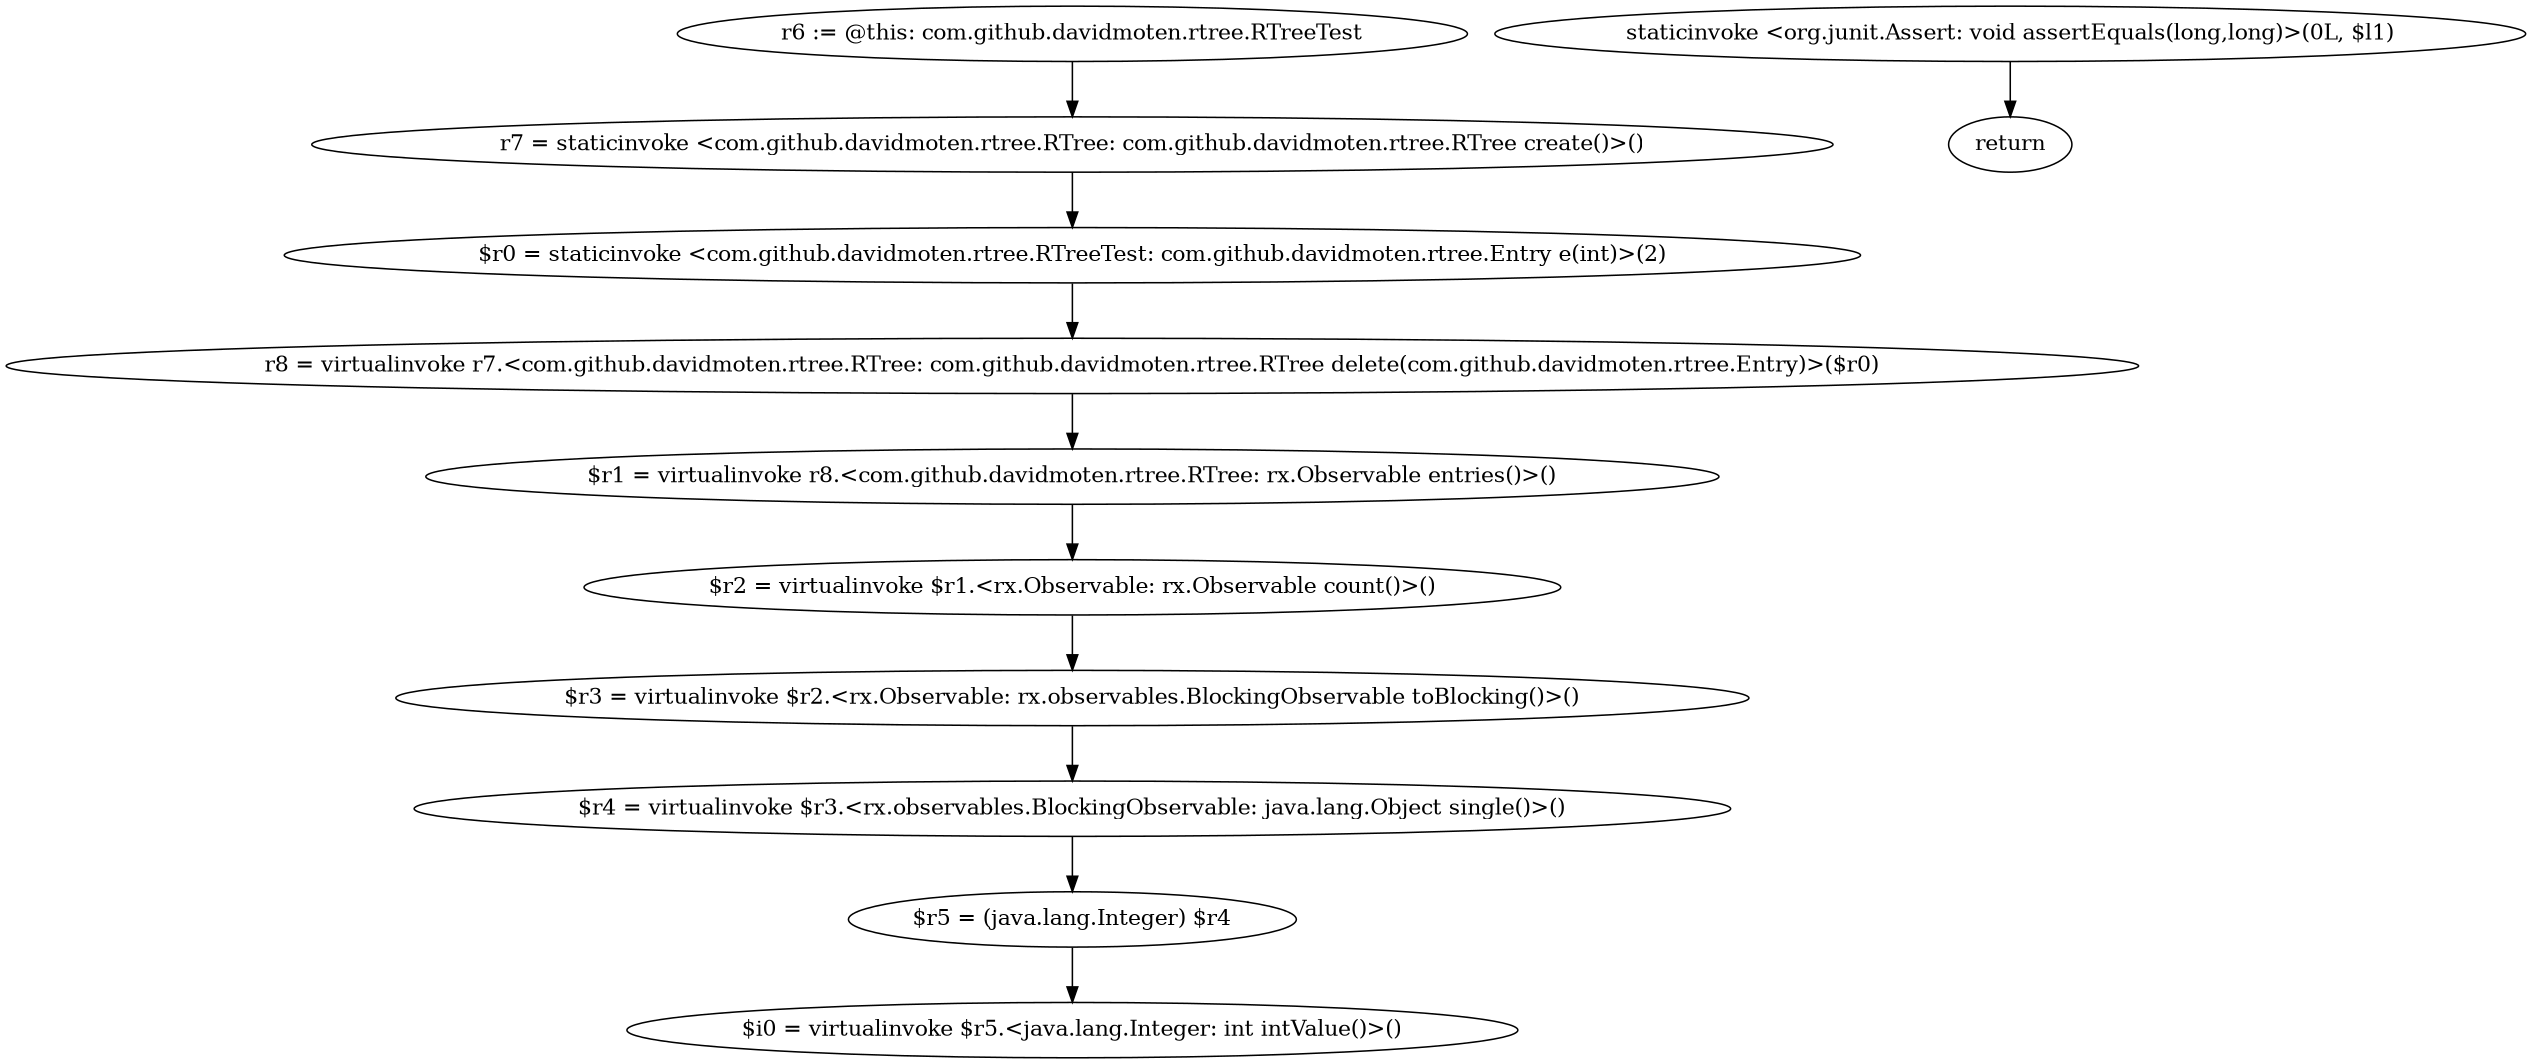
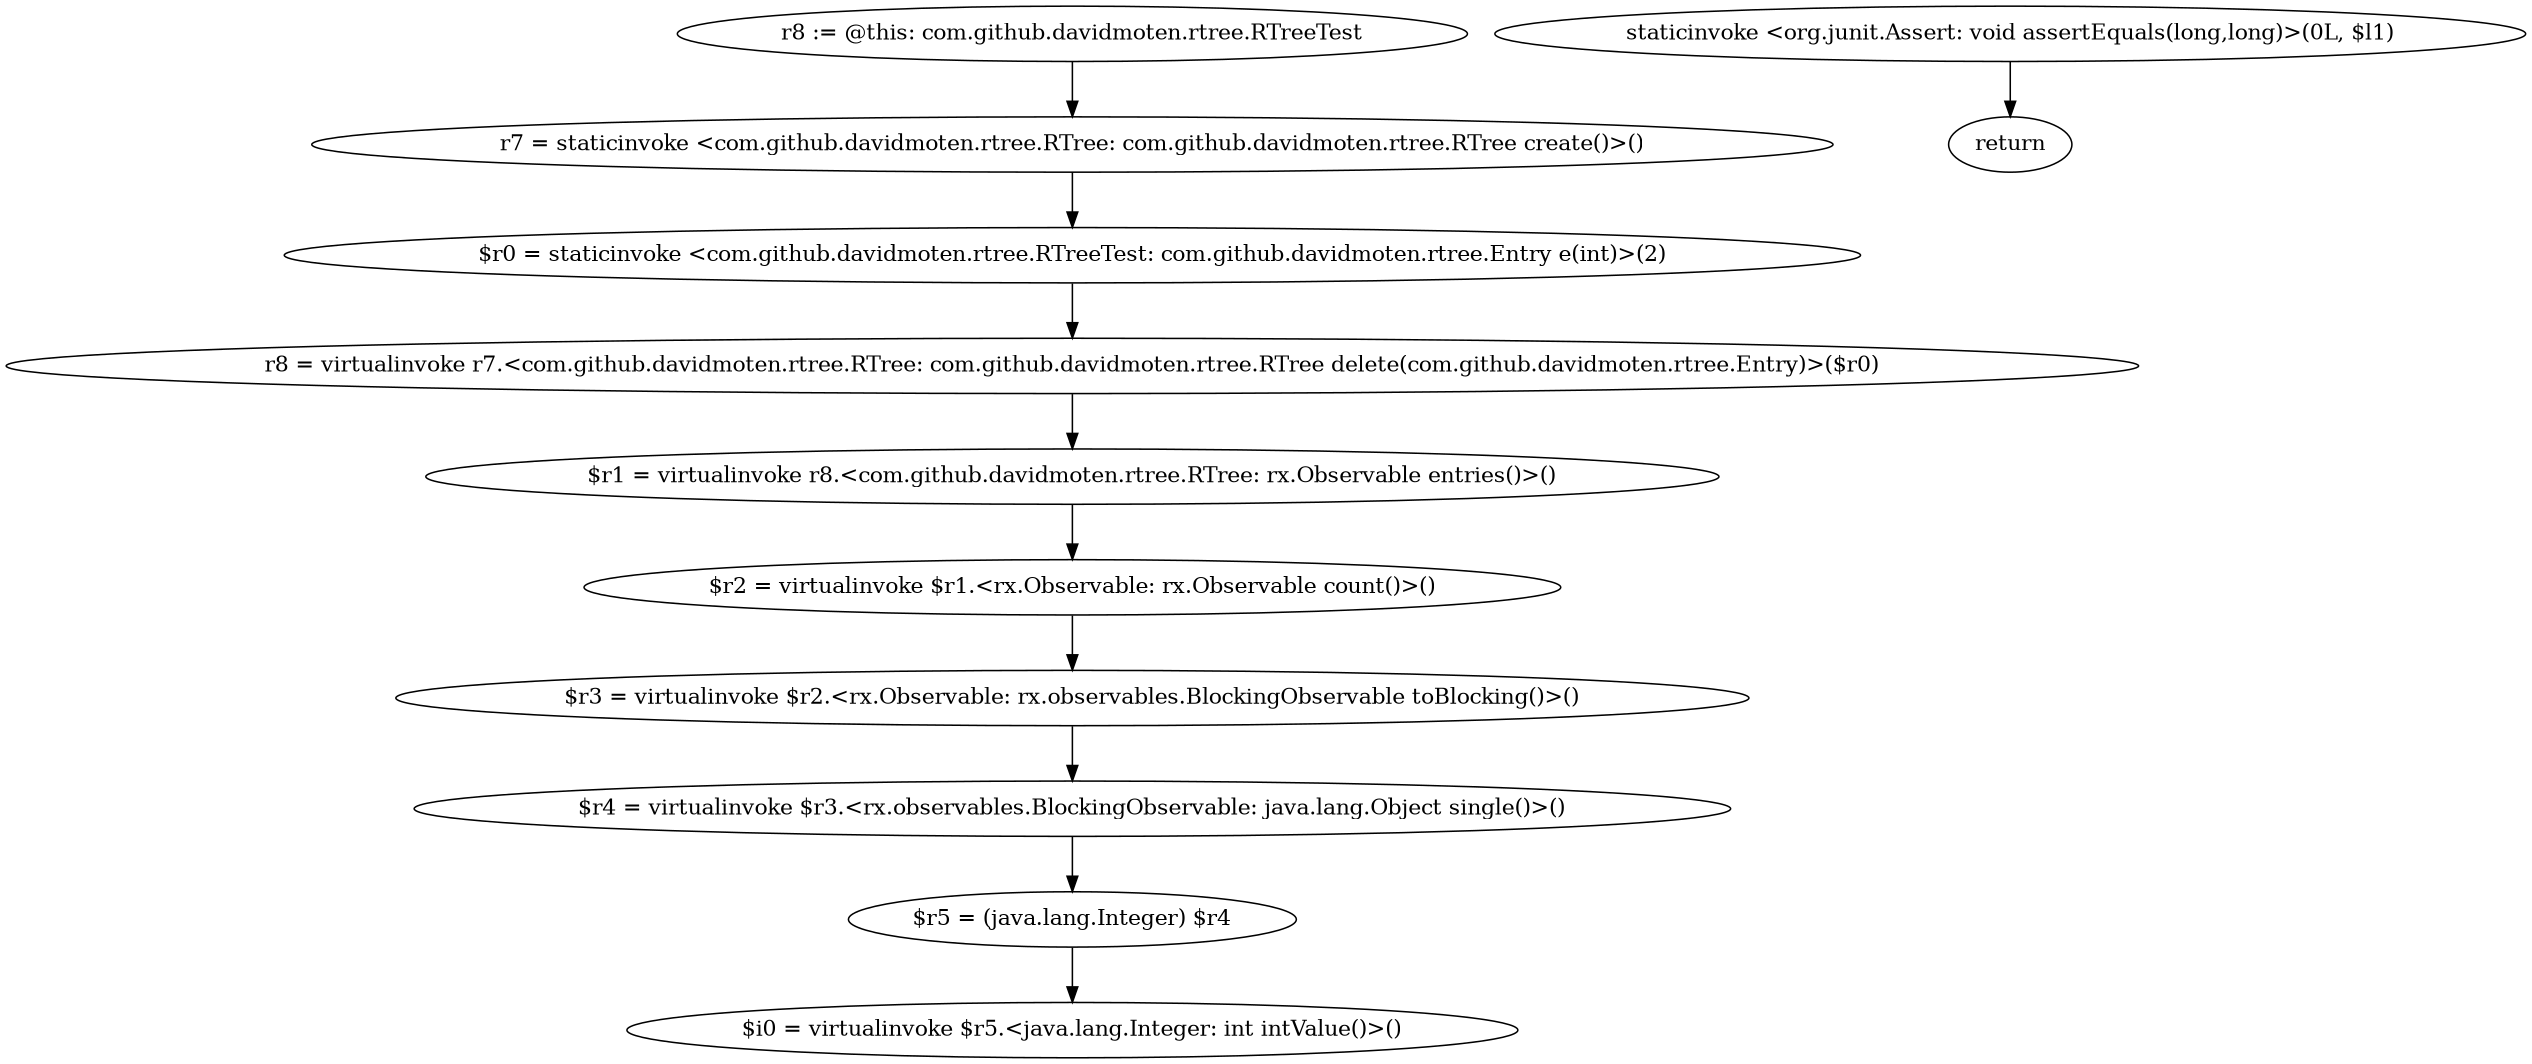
(1072, 34) -> (1072, 34)
